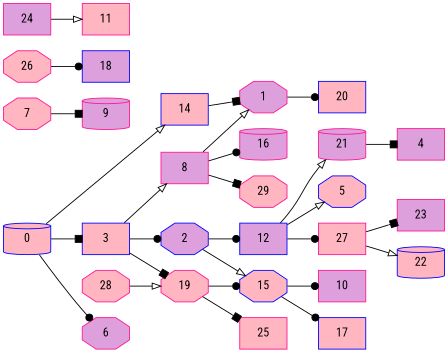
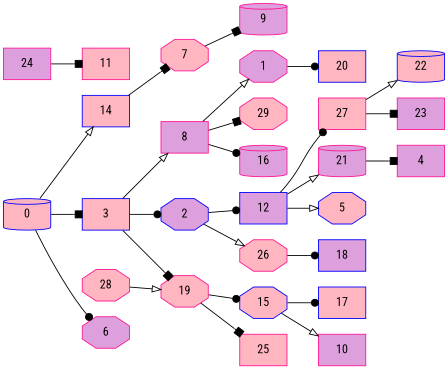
(62, 19) -> (62, 64)
(220, 104) -> (145, 84)
(220, 260) -> (220, 233)
(299, 286) -> (296, 322)
